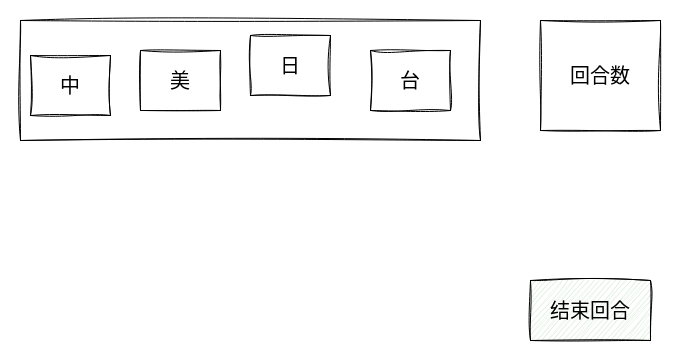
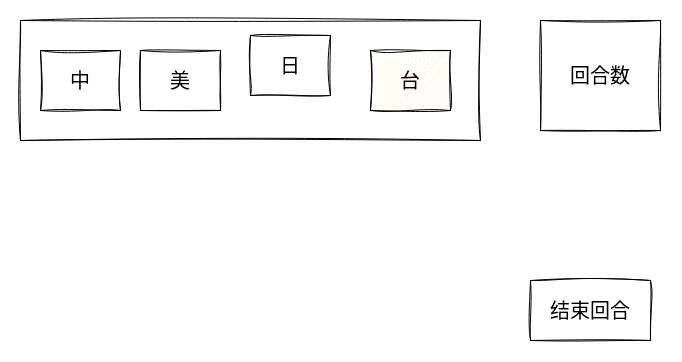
(411, 81) -> (411, 81)
(71, 86) -> (81, 81)
(591, 311) -> (591, 311)
